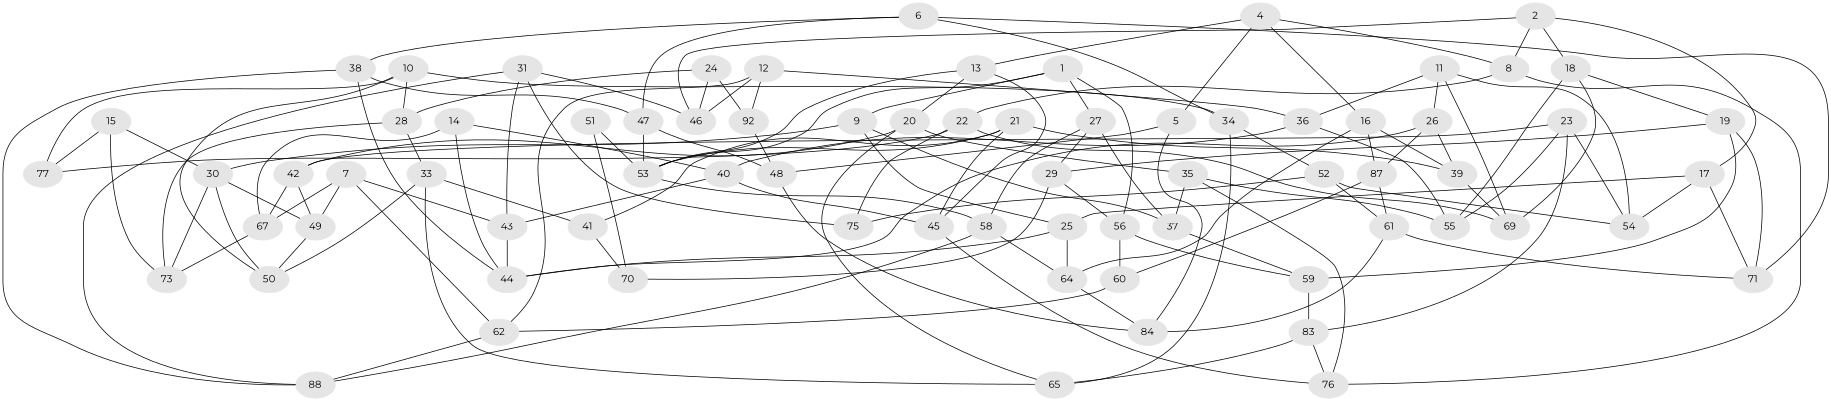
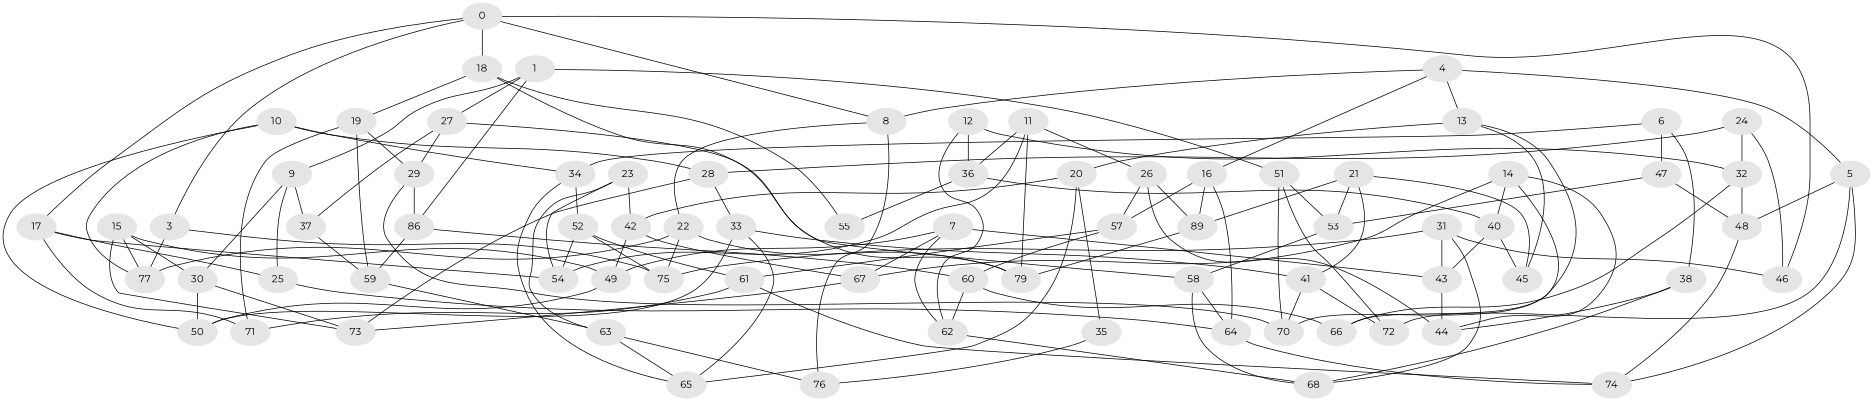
(1536, 16) -> (482, 16)
(1489, 45) -> none
(734, 92) -> none
(506, 95) -> none
(845, 102) -> (913, 89)
(804, 110) -> (1561, 277)
(749, 122) -> (1742, 174)
(1377, 174) -> (1117, 227)
(1457, 174) -> (1197, 227)
(1516, 180) -> none
(1292, 194) -> none
(1182, 196) -> none
(264, 201) -> (352, 254)
none -> (170, 227)
(1120, 227) -> (414, 227)
(1510, 227) -> (1021, 280)
(867, 255) -> none
(1148, 332) -> (1612, 385)
(1309, 332) -> (606, 332)
none -> (1336, 332)
none -> (1389, 332)
(1115, 342) -> none
(315, 385) -> (1314, 385)
